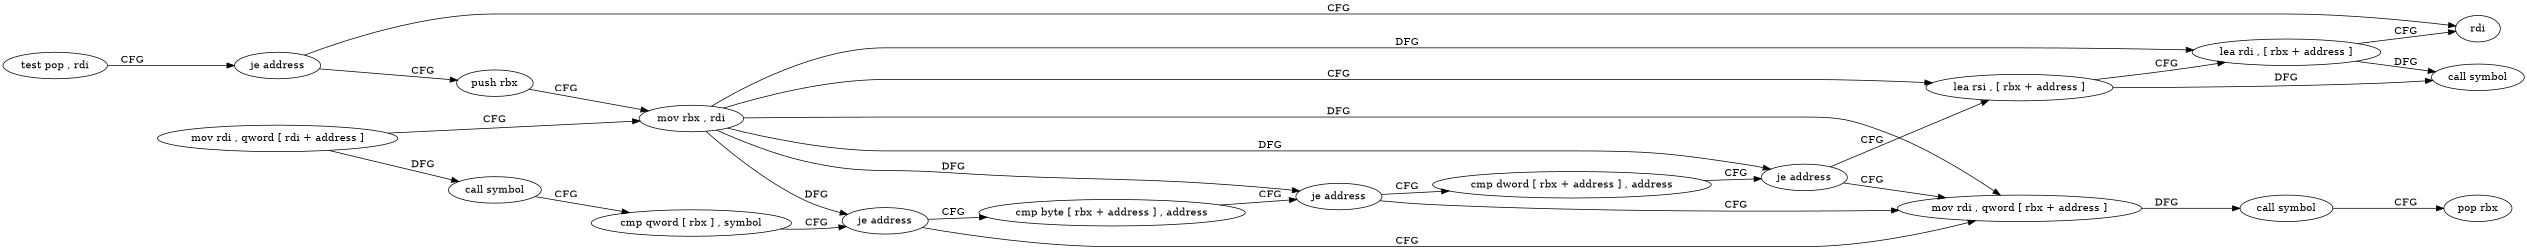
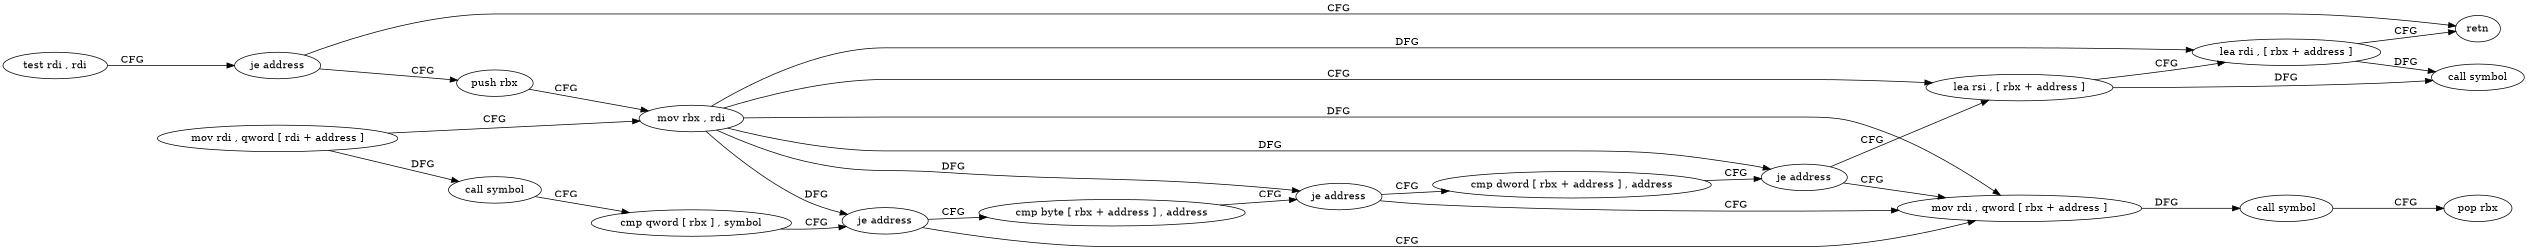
(2478, 29) -> (2478, 29)
(55, 66) -> (55, 66)
